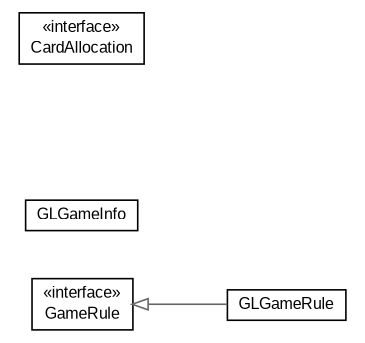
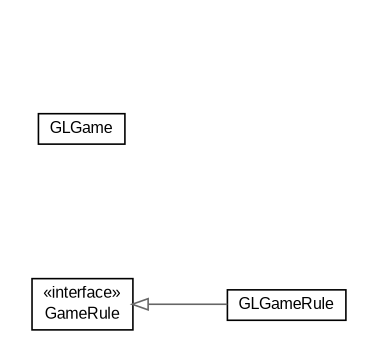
(82, 38) -> none
none -> (82, 128)
(82, 215) -> none
